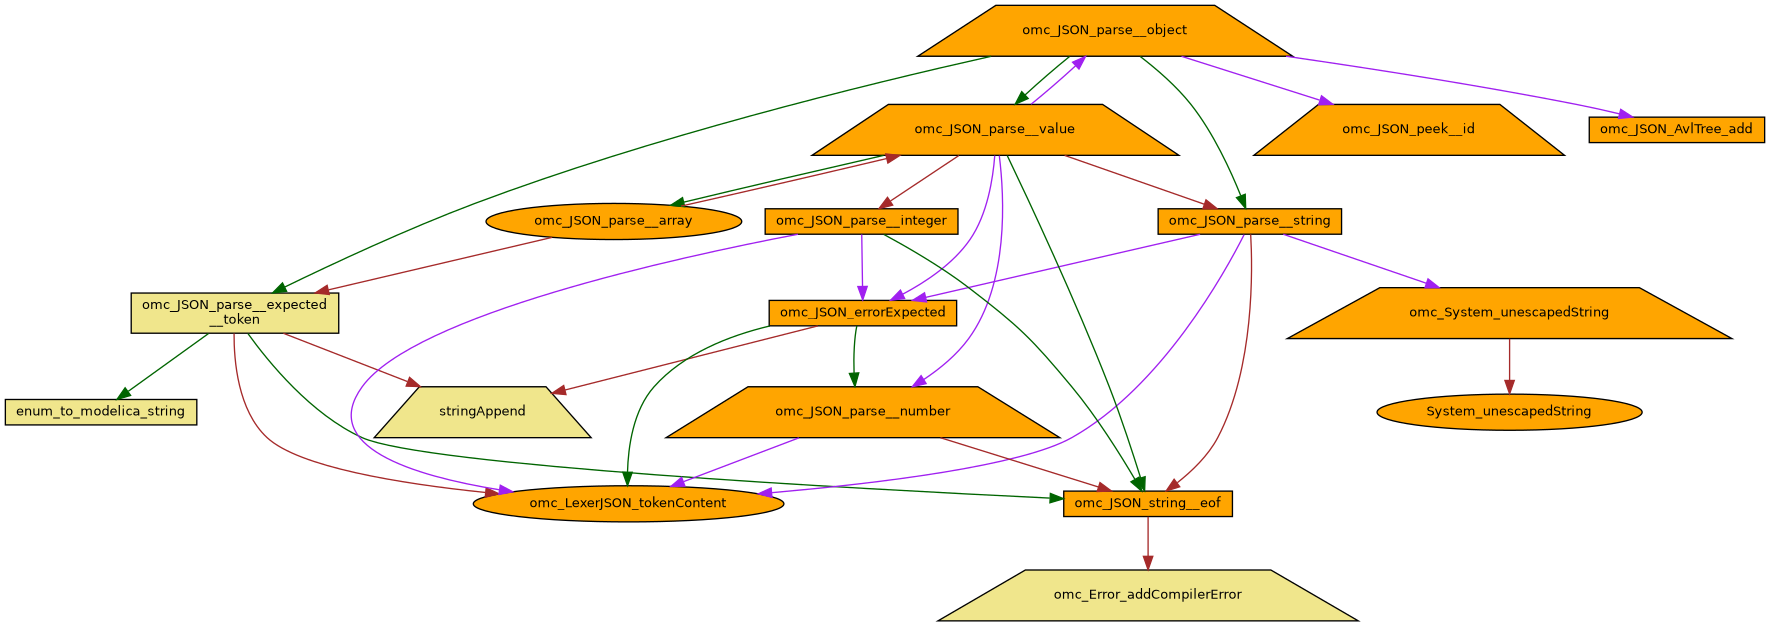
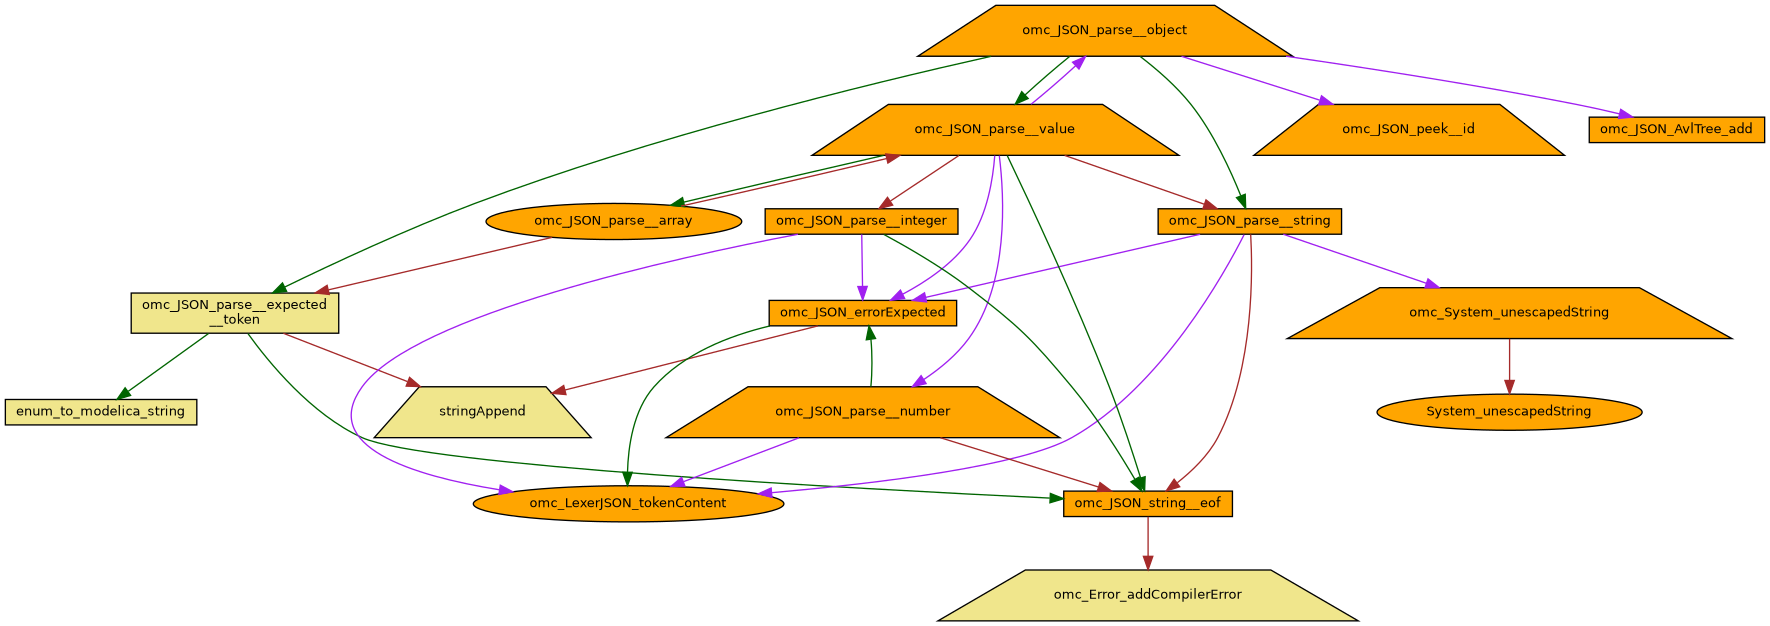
(854, 349) -> (872, 363)
(318, 463) -> none
